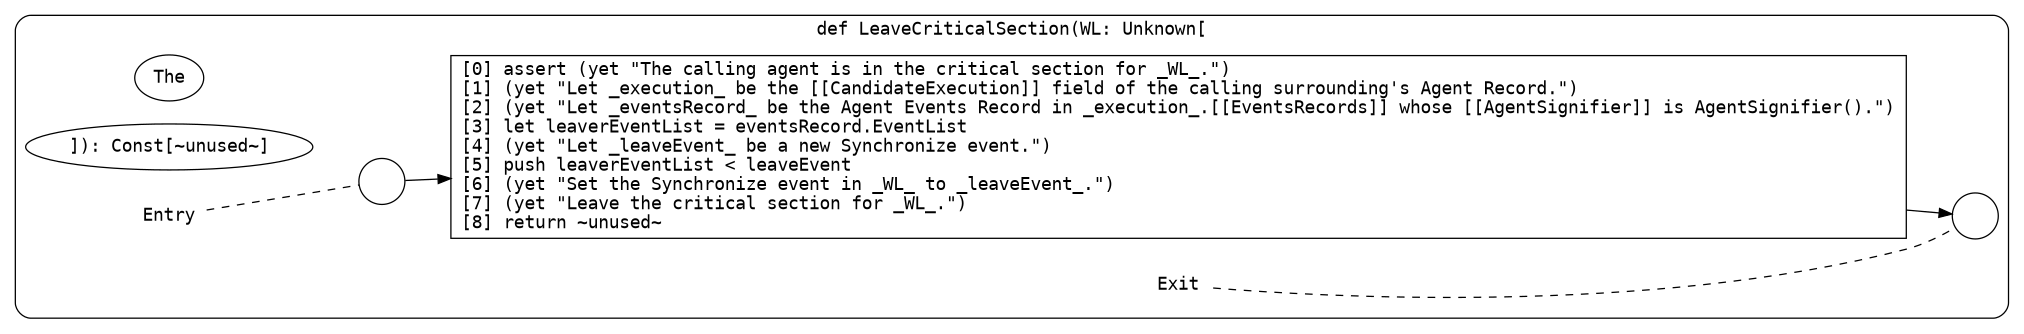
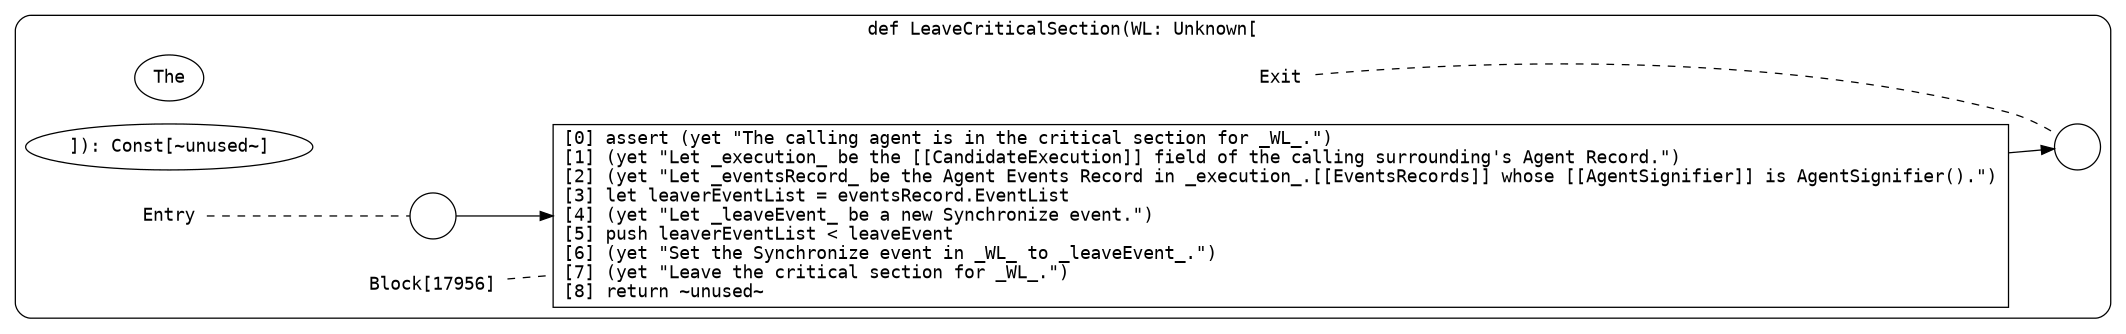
none -> (433, 285)
